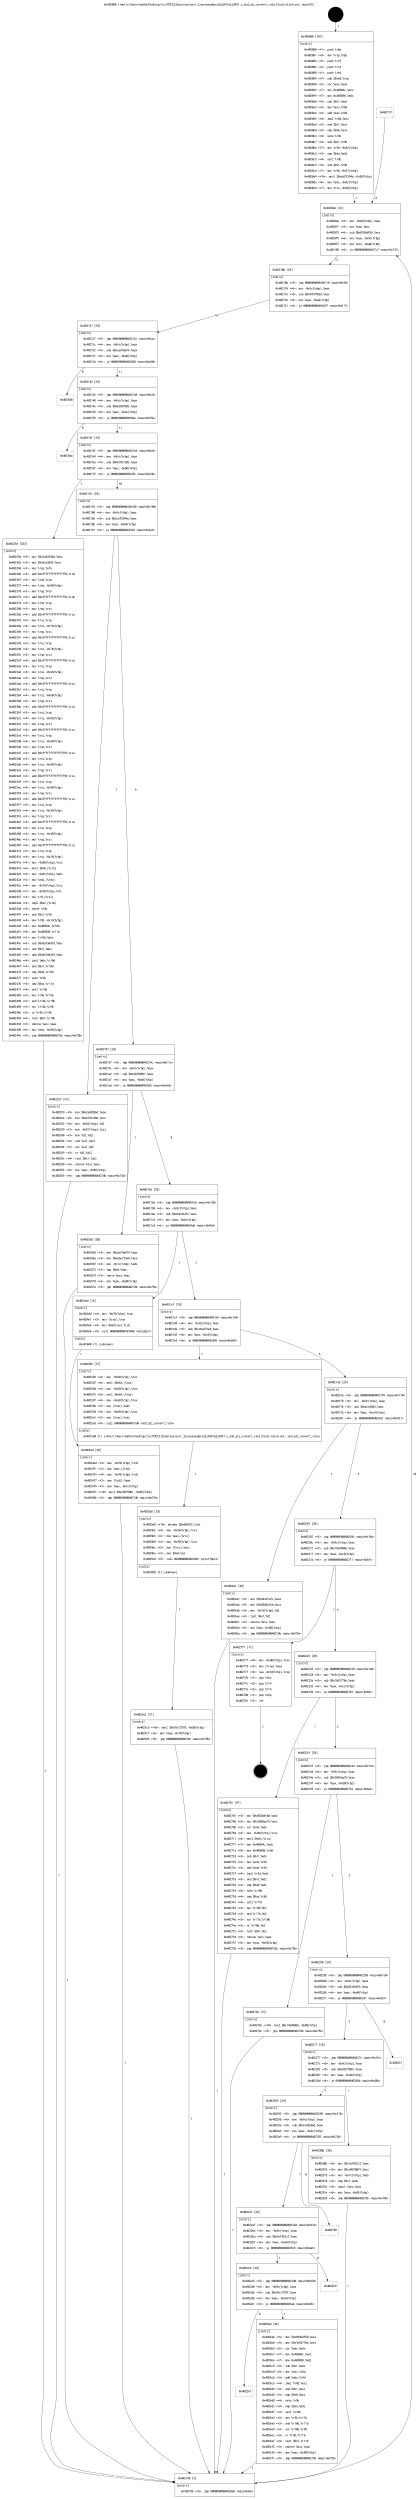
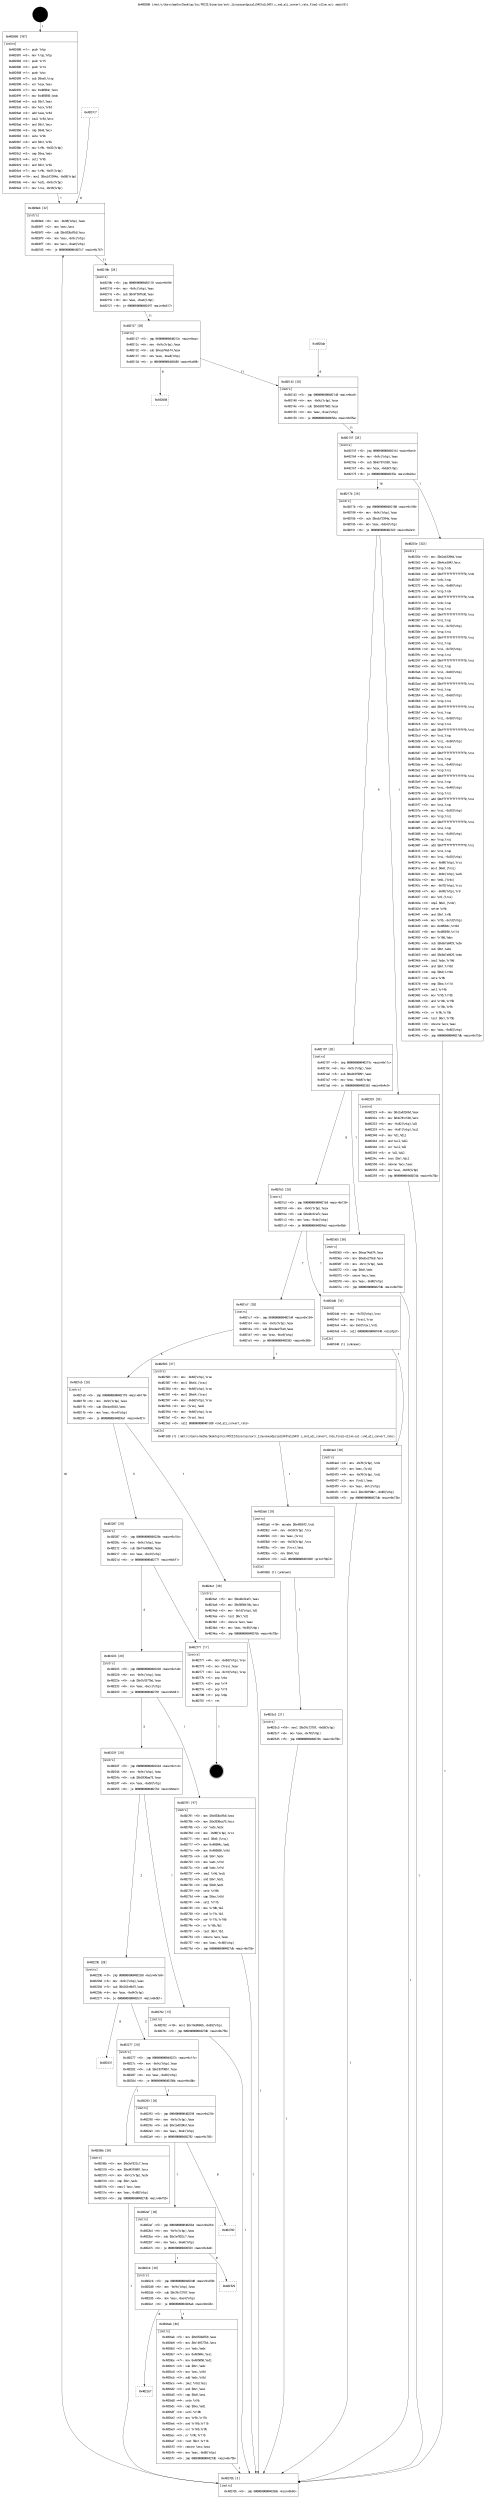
(74, 435) -> (318, 362)
